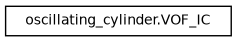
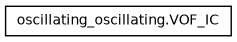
(118, 21) -> (118, 21)
